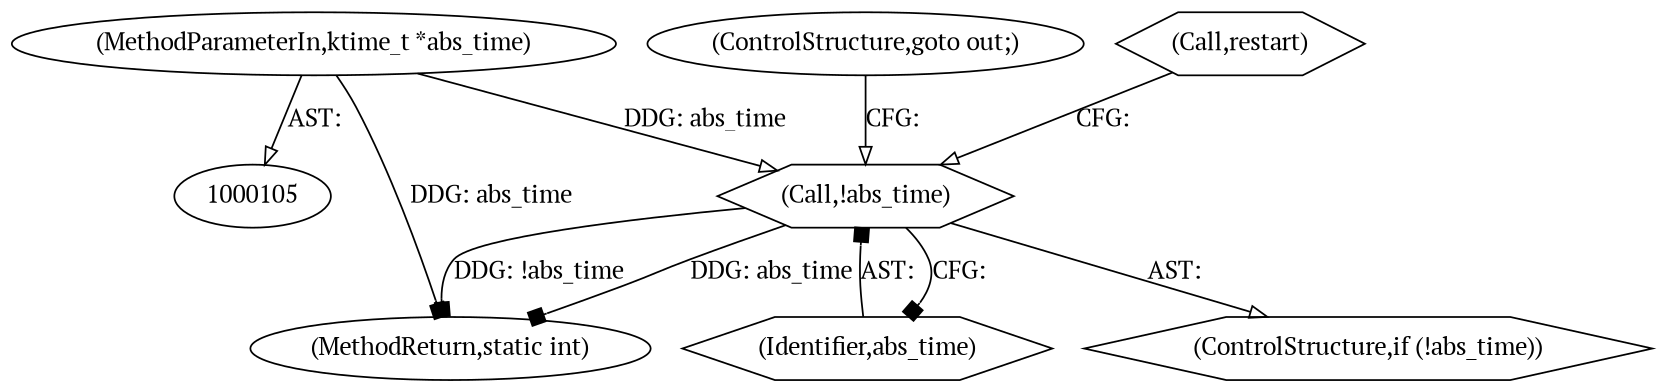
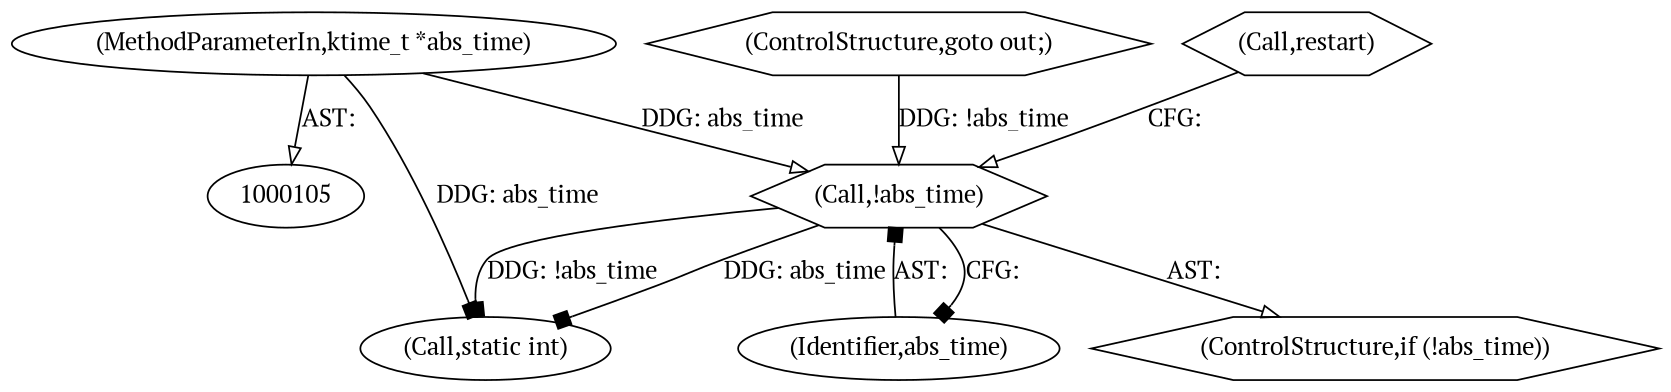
(866, 44) -> (899, 44)
(896, 120) -> (984, 120)
(451, 349) -> (486, 349)
(867, 349) -> (899, 349)
